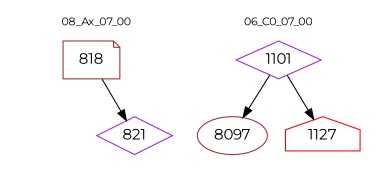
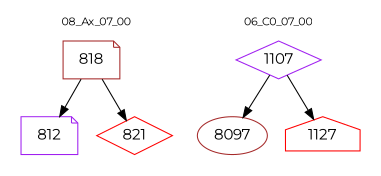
(279, 60) -> (279, 60)
none -> (49, 136)
(135, 136) -> (135, 136)
